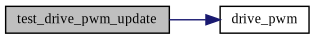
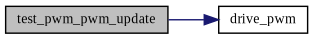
(87, 20) -> (87, 20)
